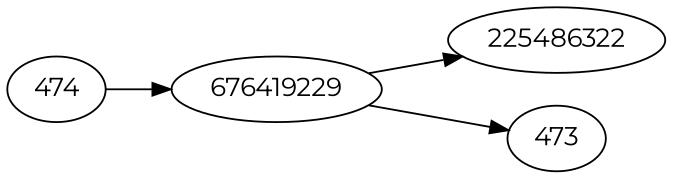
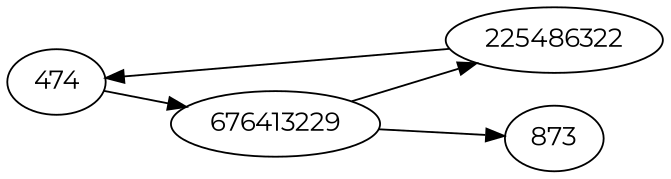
none -> (287, 63)
(277, 89) -> (276, 124)
(557, 138) -> (554, 138)
